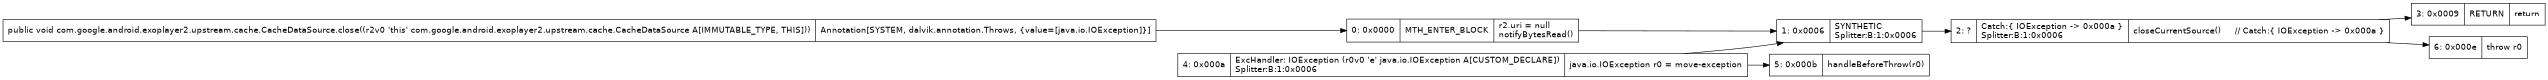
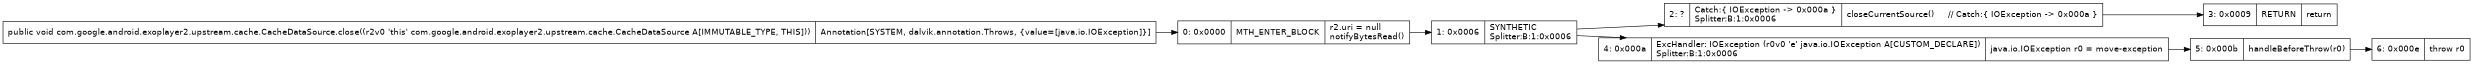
(2405, 44) -> (2358, 49)
(1731, 49) -> (1599, 37)
